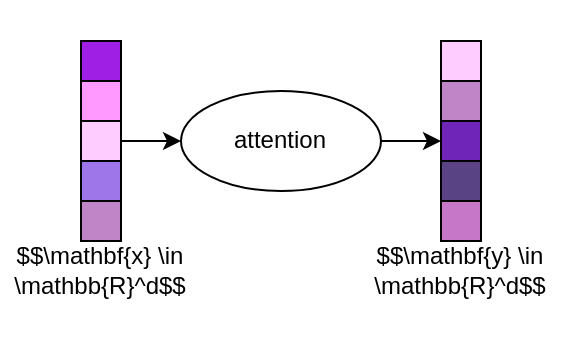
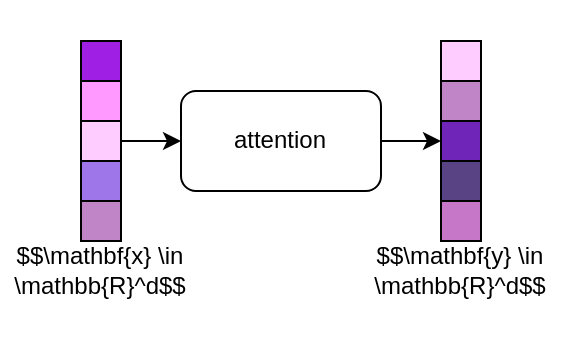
(281, 141) -> (281, 141)
